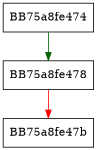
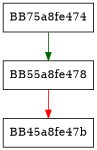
(48, 75) -> (48, 75)
(48, 133) -> (48, 133)
